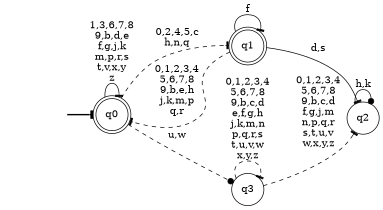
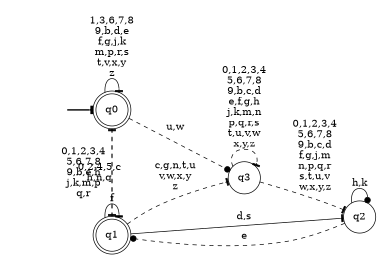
none -> (174, 199)
none -> (242, 246)
